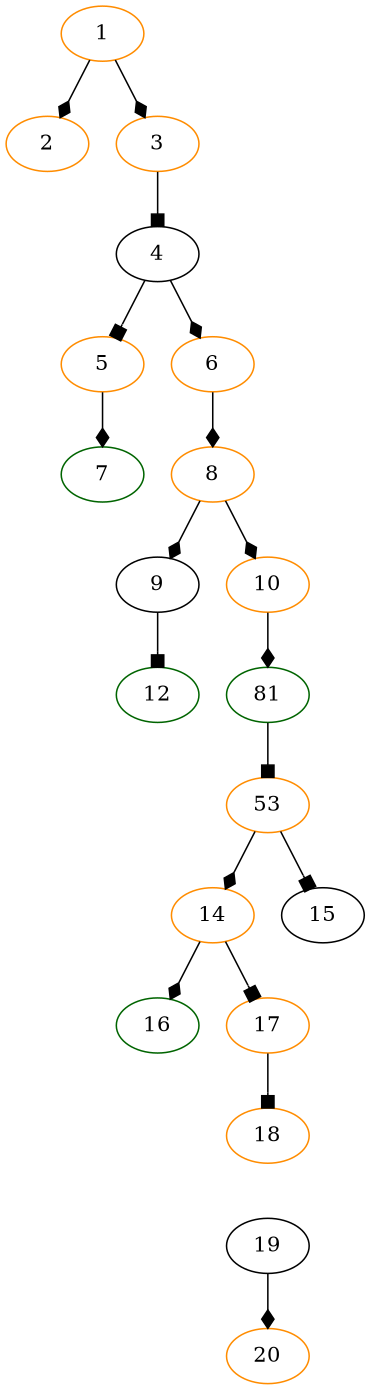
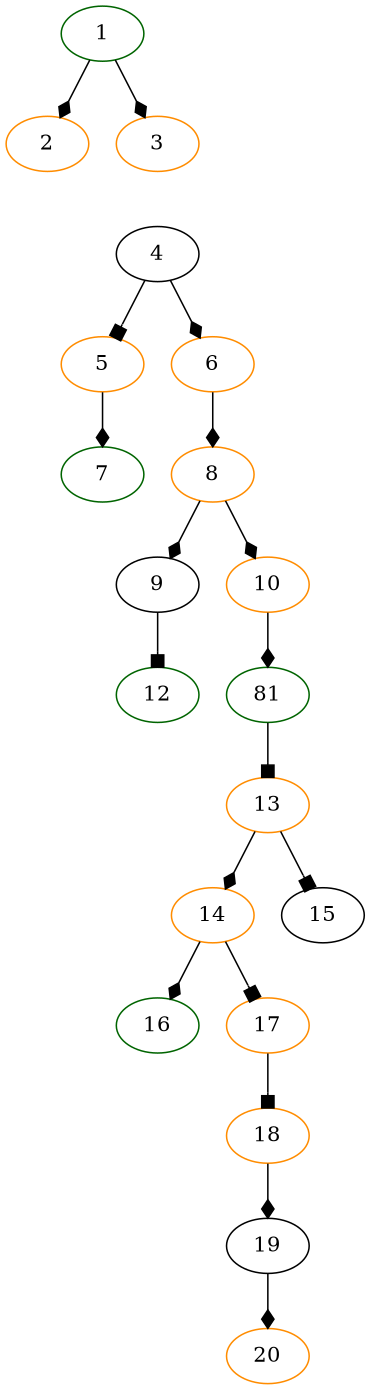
(103, 34) -> (103, 34)
(158, 191) -> none
(268, 805) -> (268, 805)
none -> (268, 1182)
